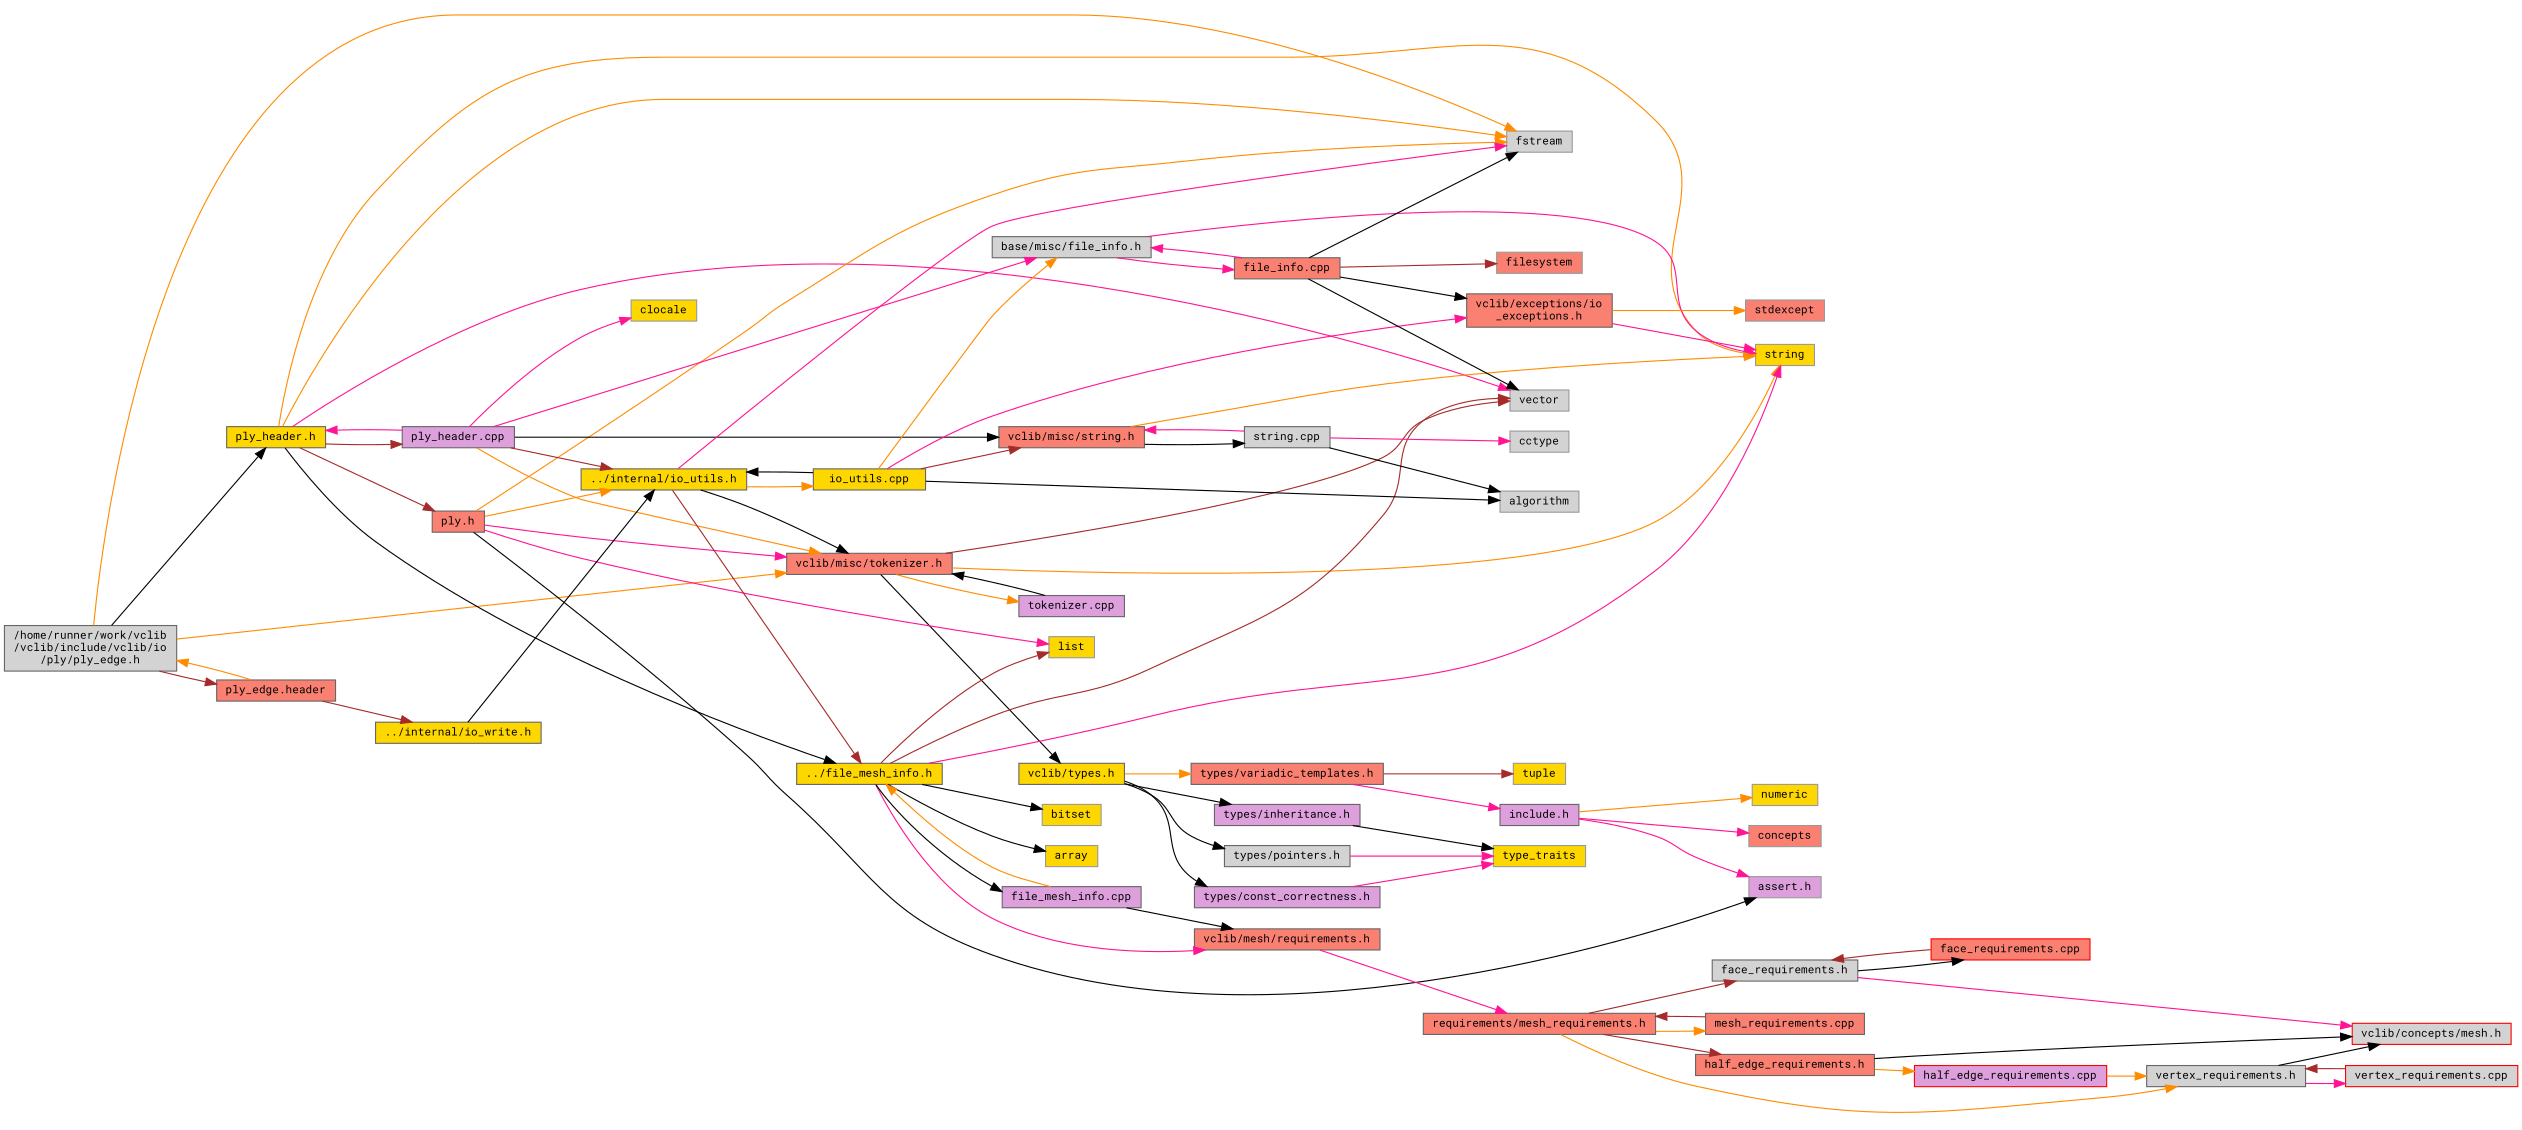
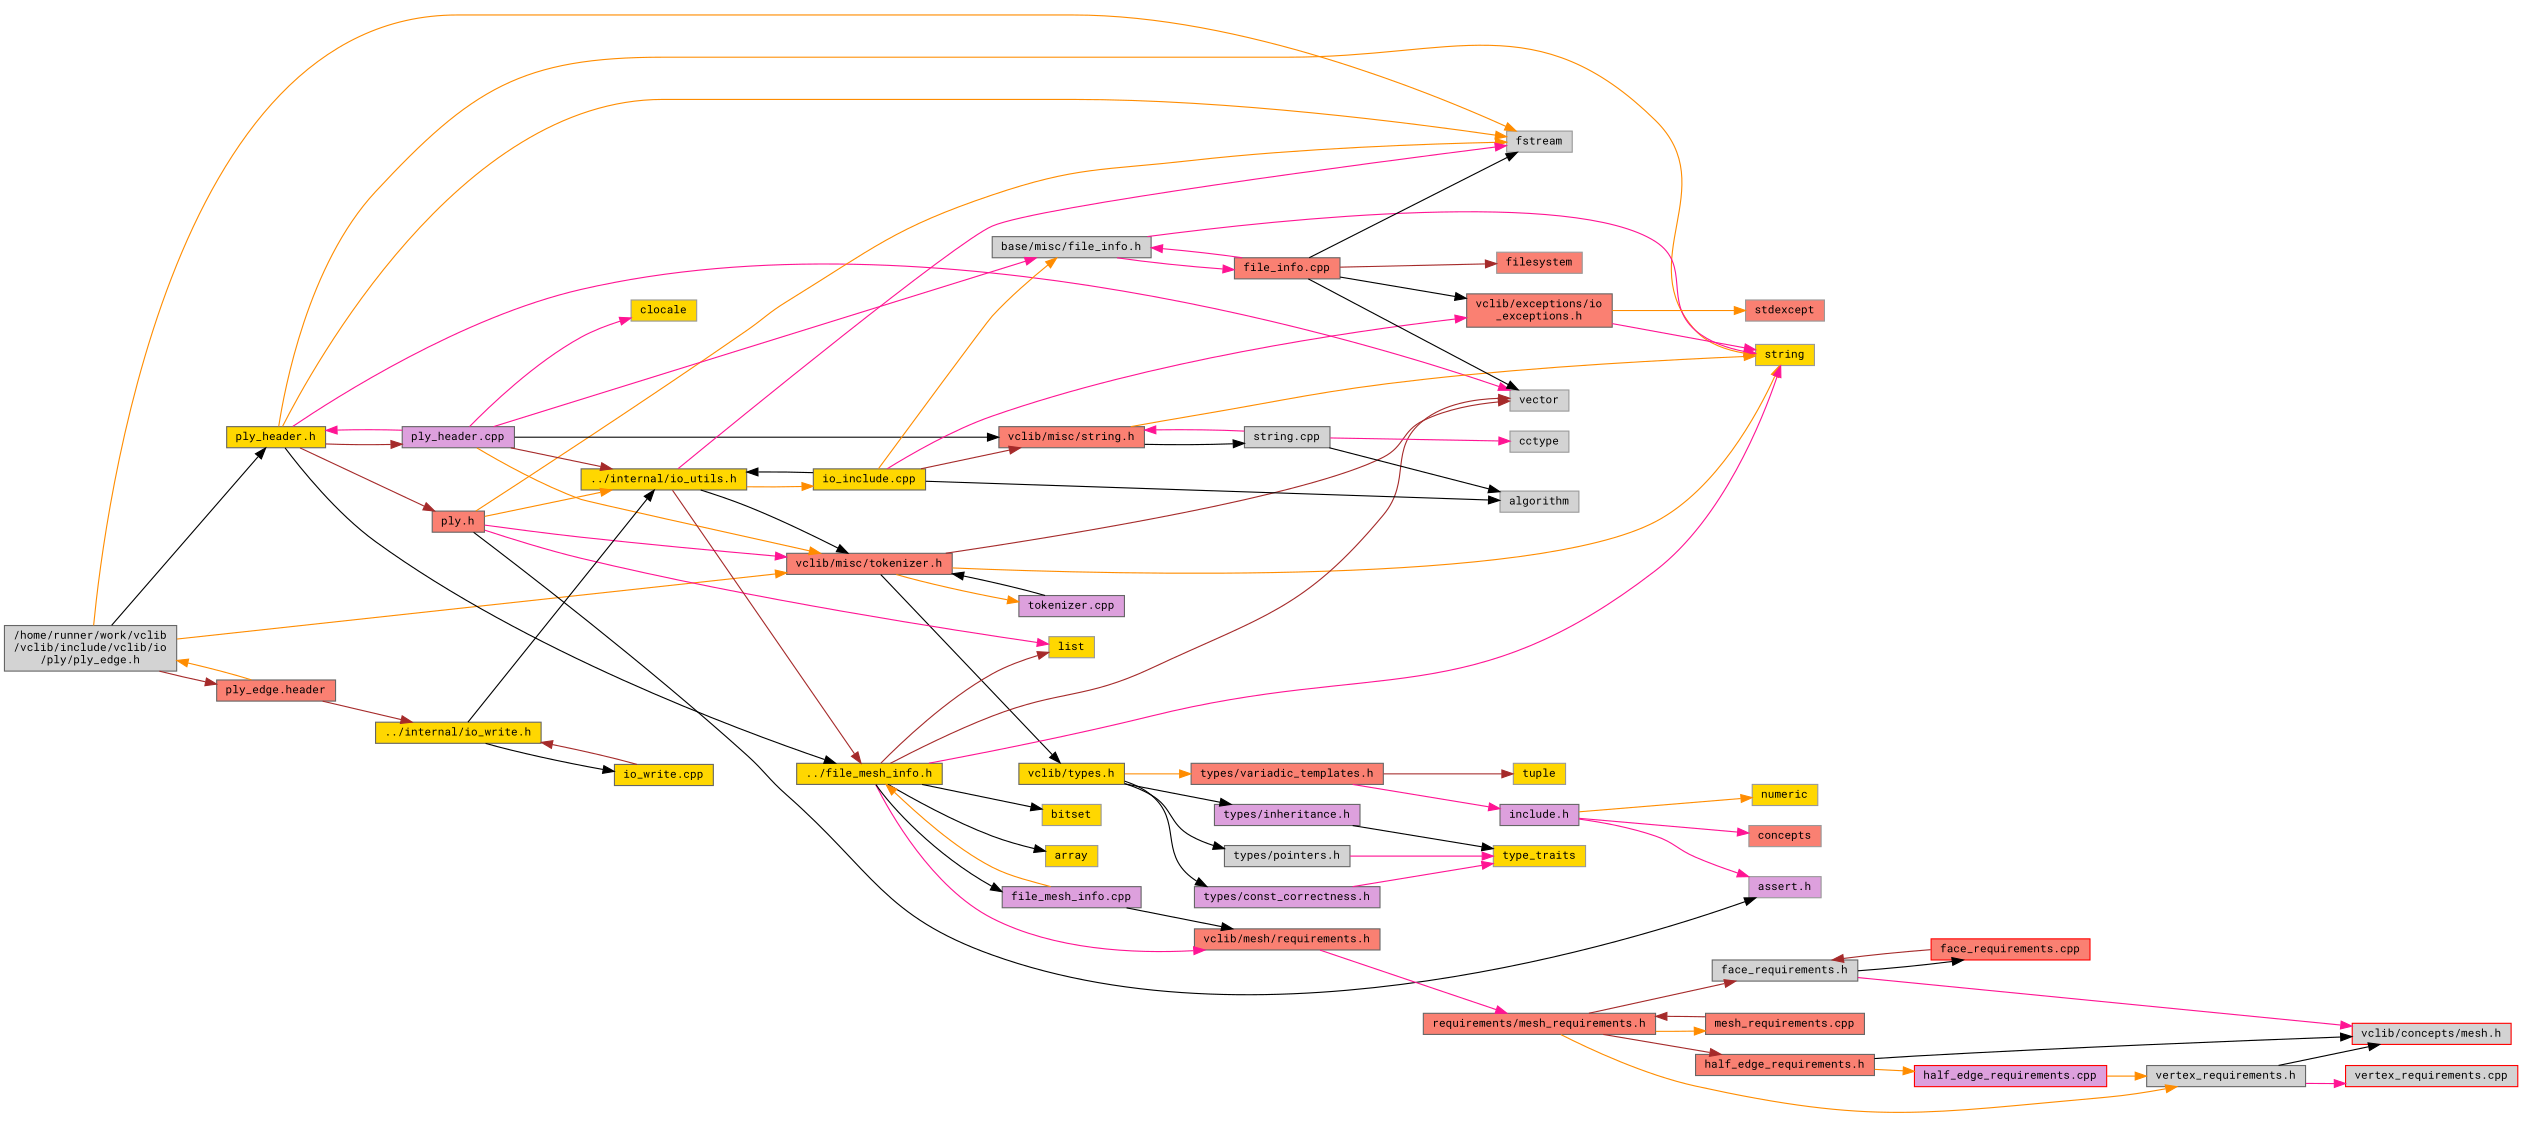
(869, 479) -> (869, 479)
none -> (664, 775)
(2331, 1069) -> none
